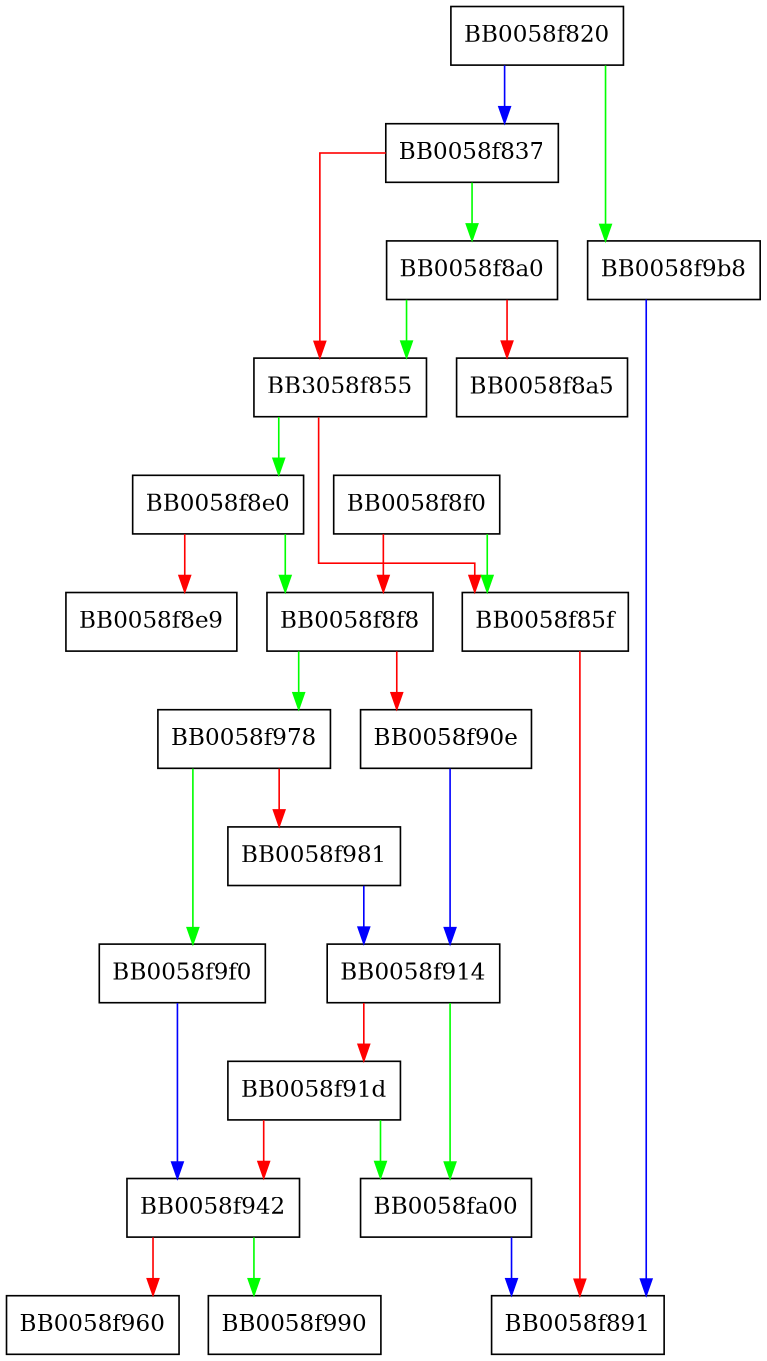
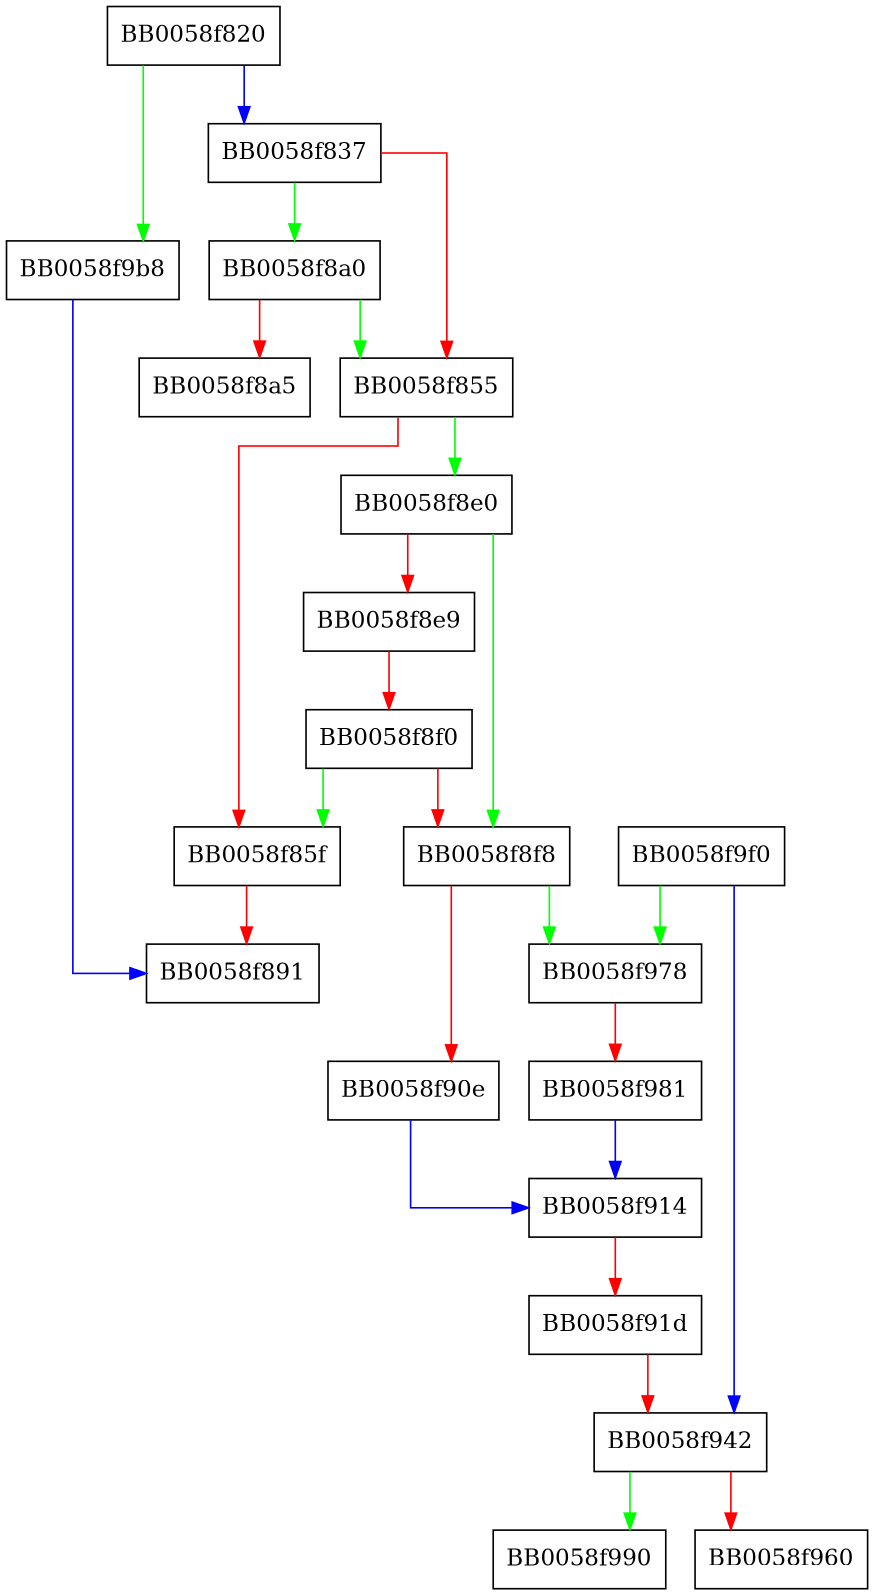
(340, 387) -> (426, 387)
none -> (389, 672)
(193, 848) -> (660, 906)
(446, 1208) -> none
